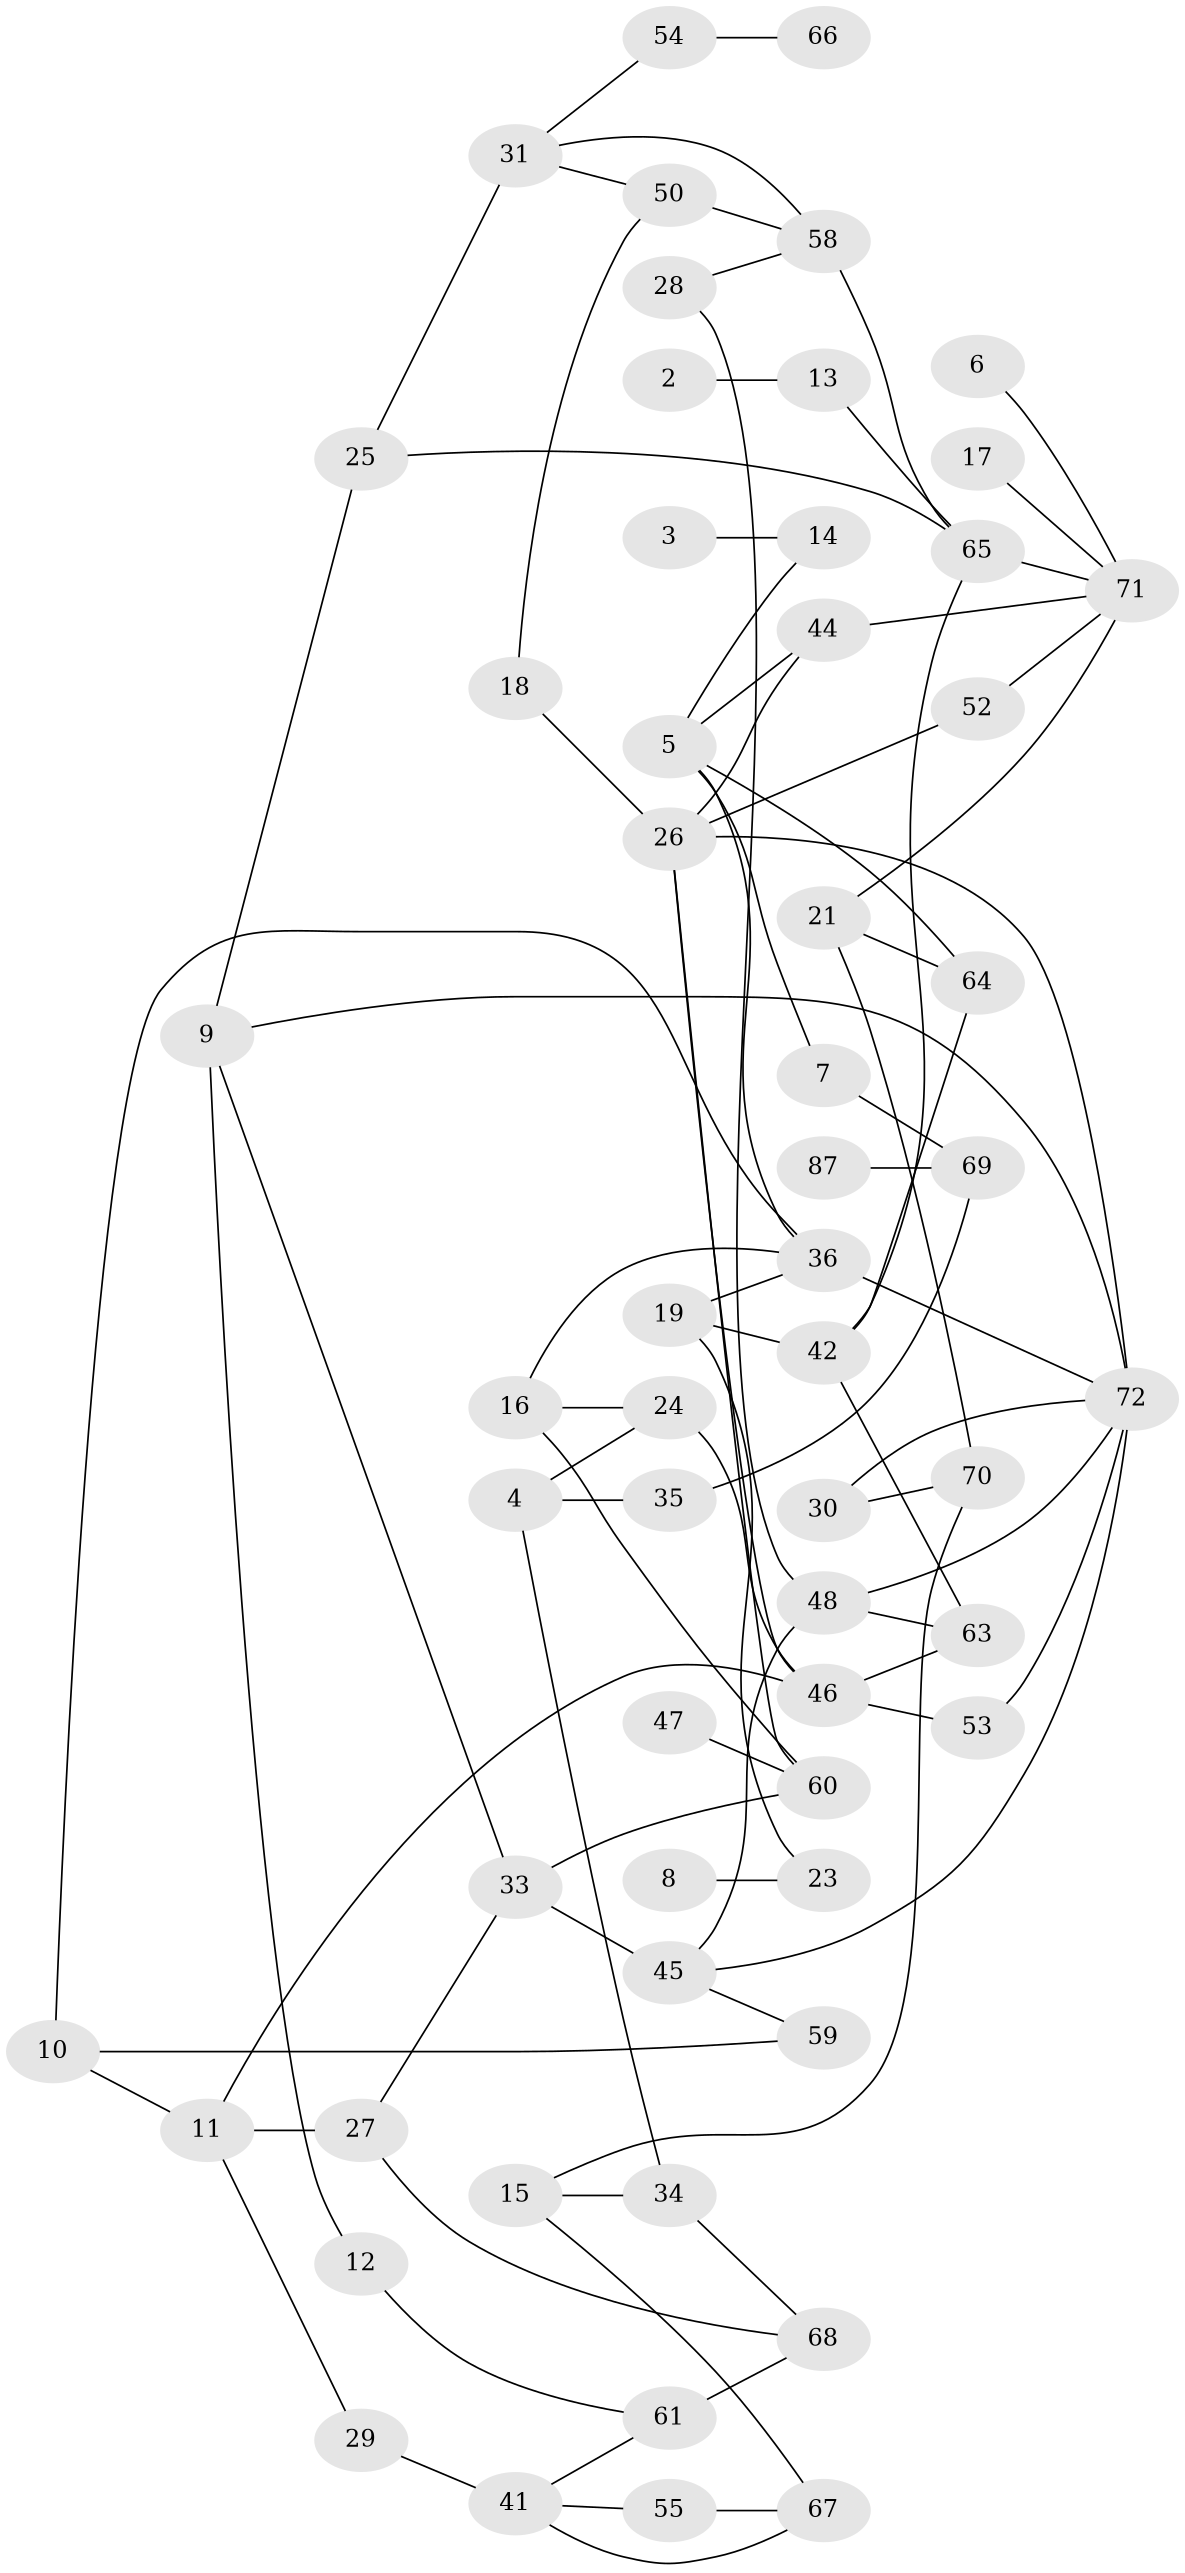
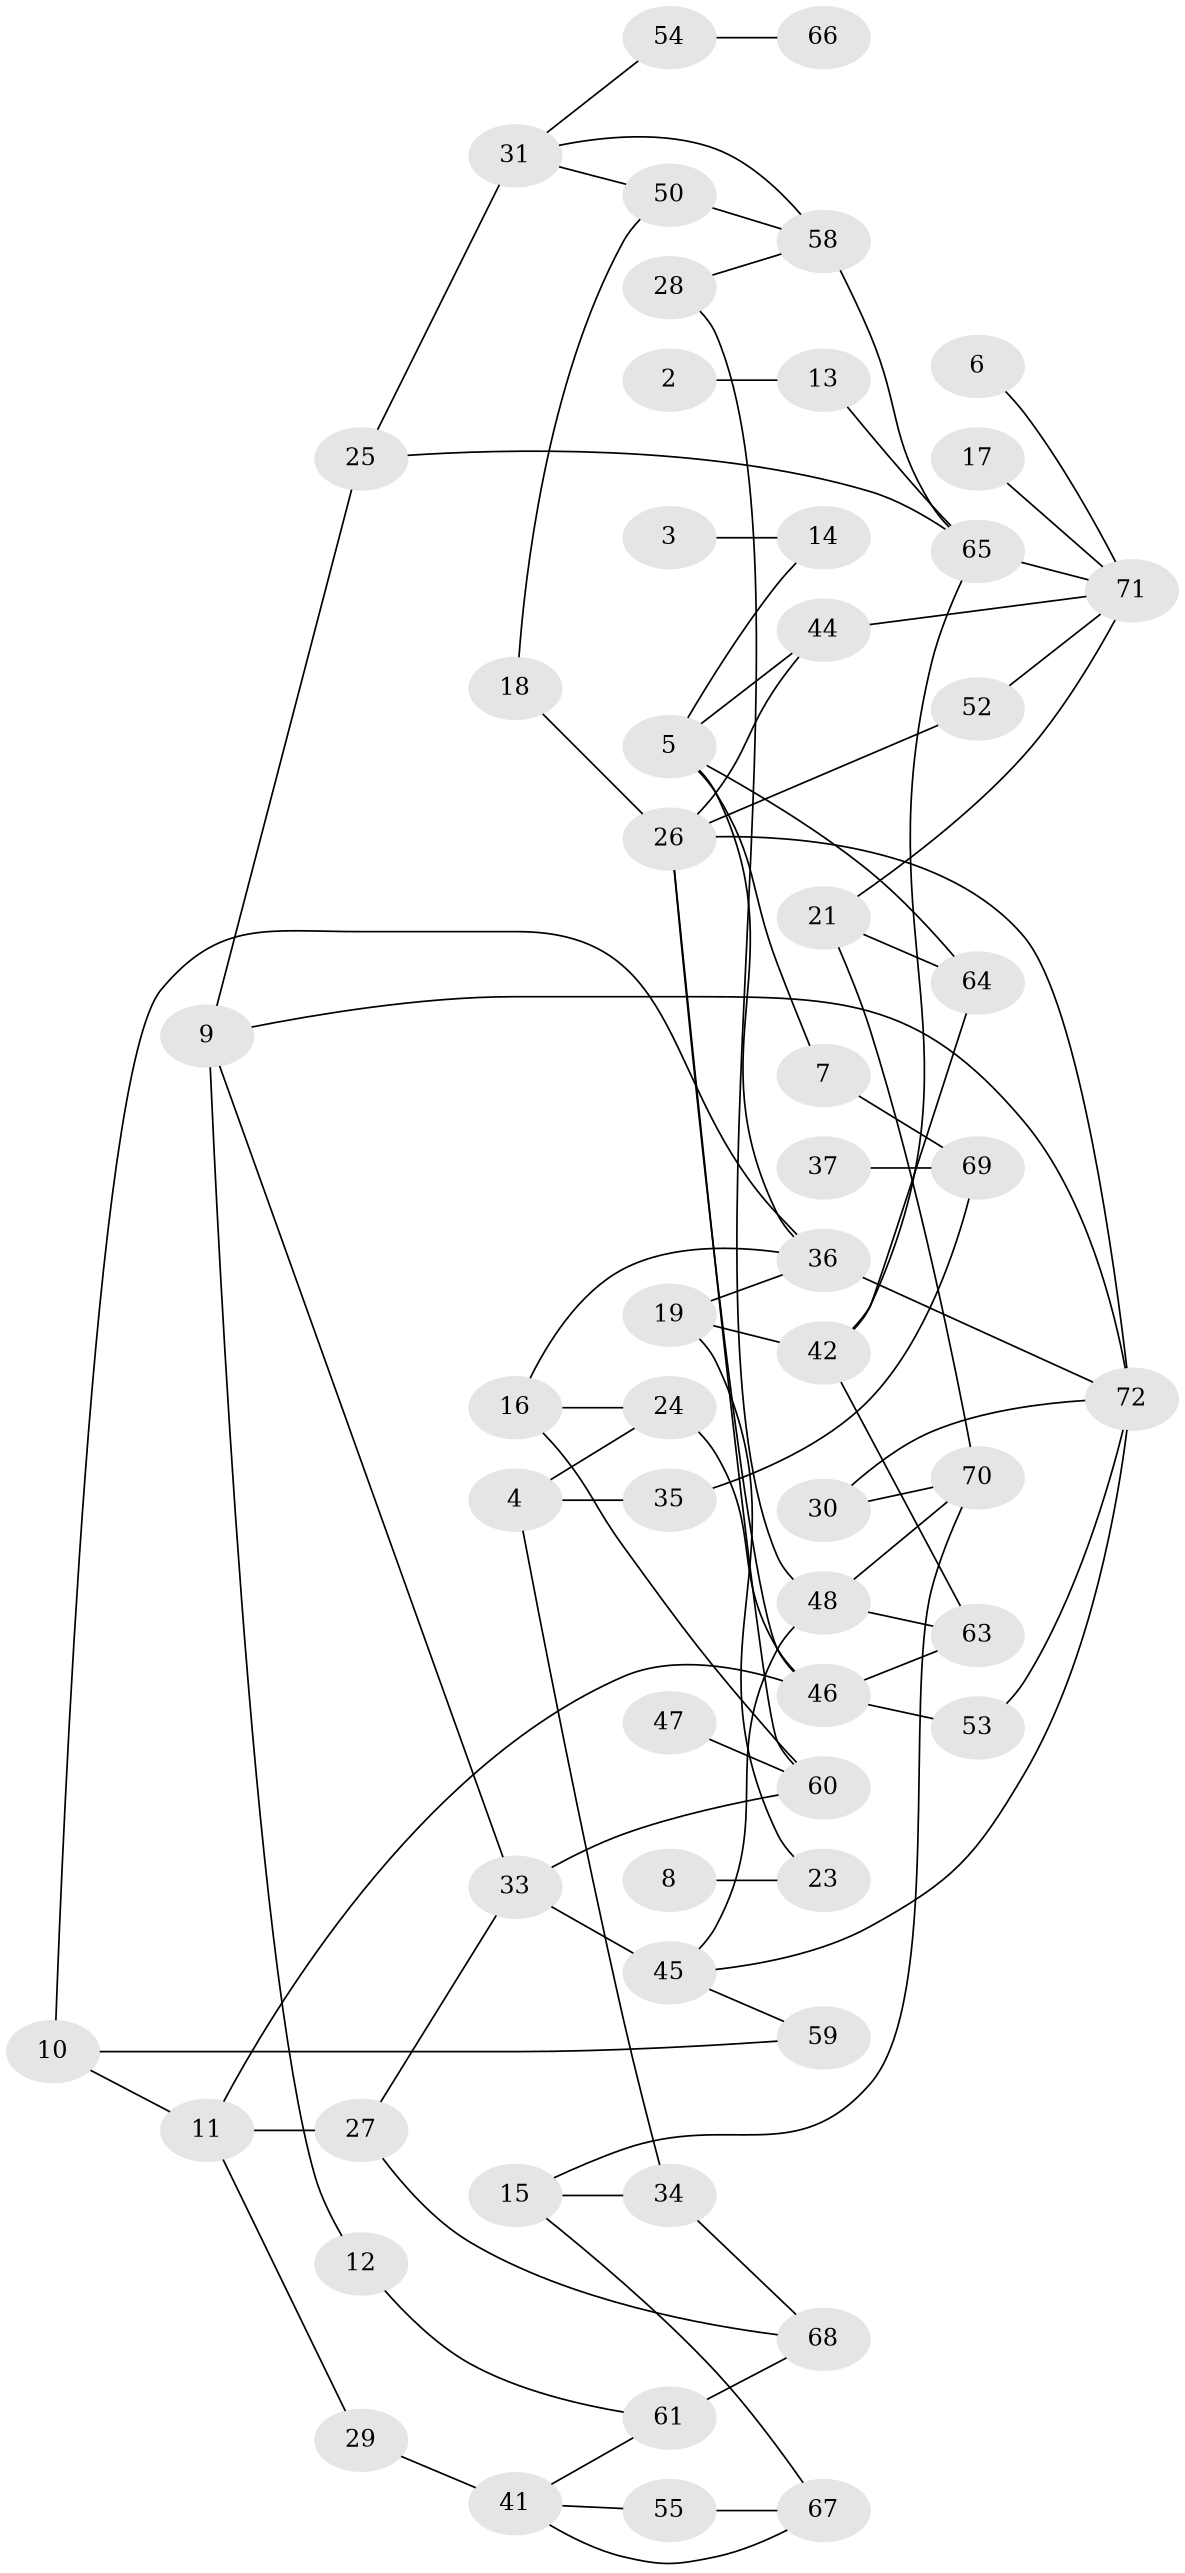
(824, 1168) -> (824, 1168)
(1007, 1535) -> (901, 1541)
